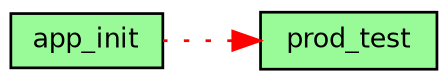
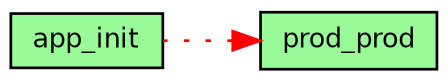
(349, 41) -> (349, 41)
